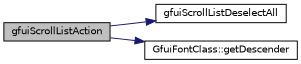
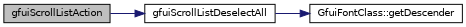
(123, 39) -> (288, 14)
